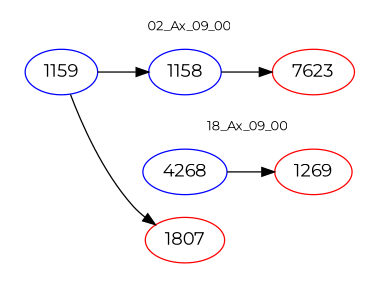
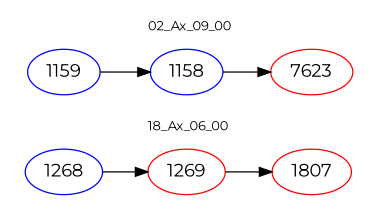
(248, 127) -> (188, 127)
(101, 160) -> (242, 172)
(185, 172) -> (64, 172)
